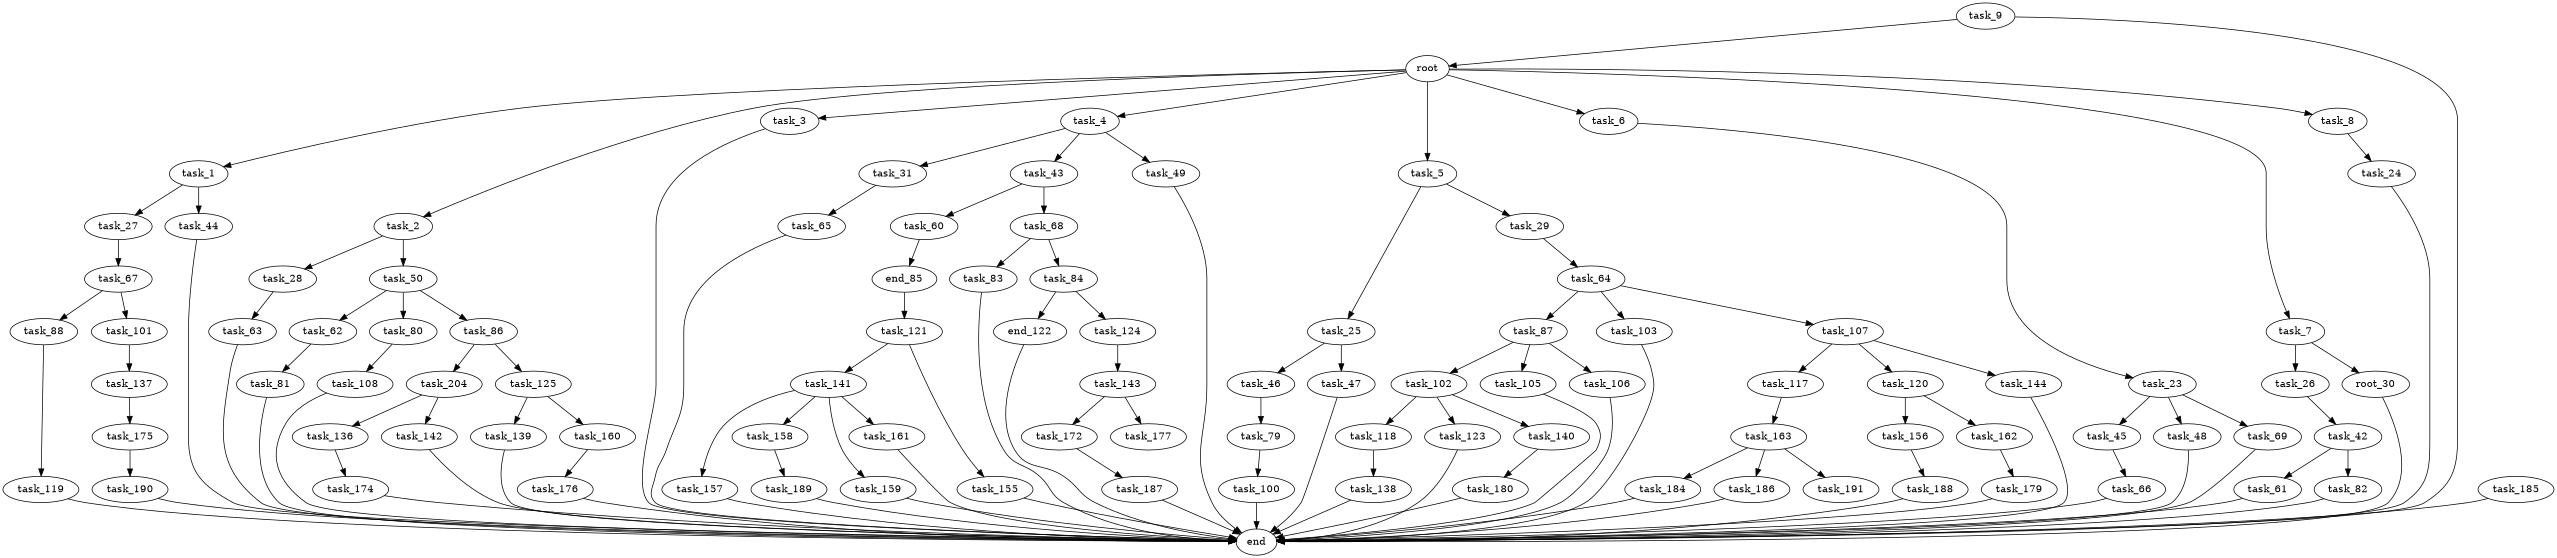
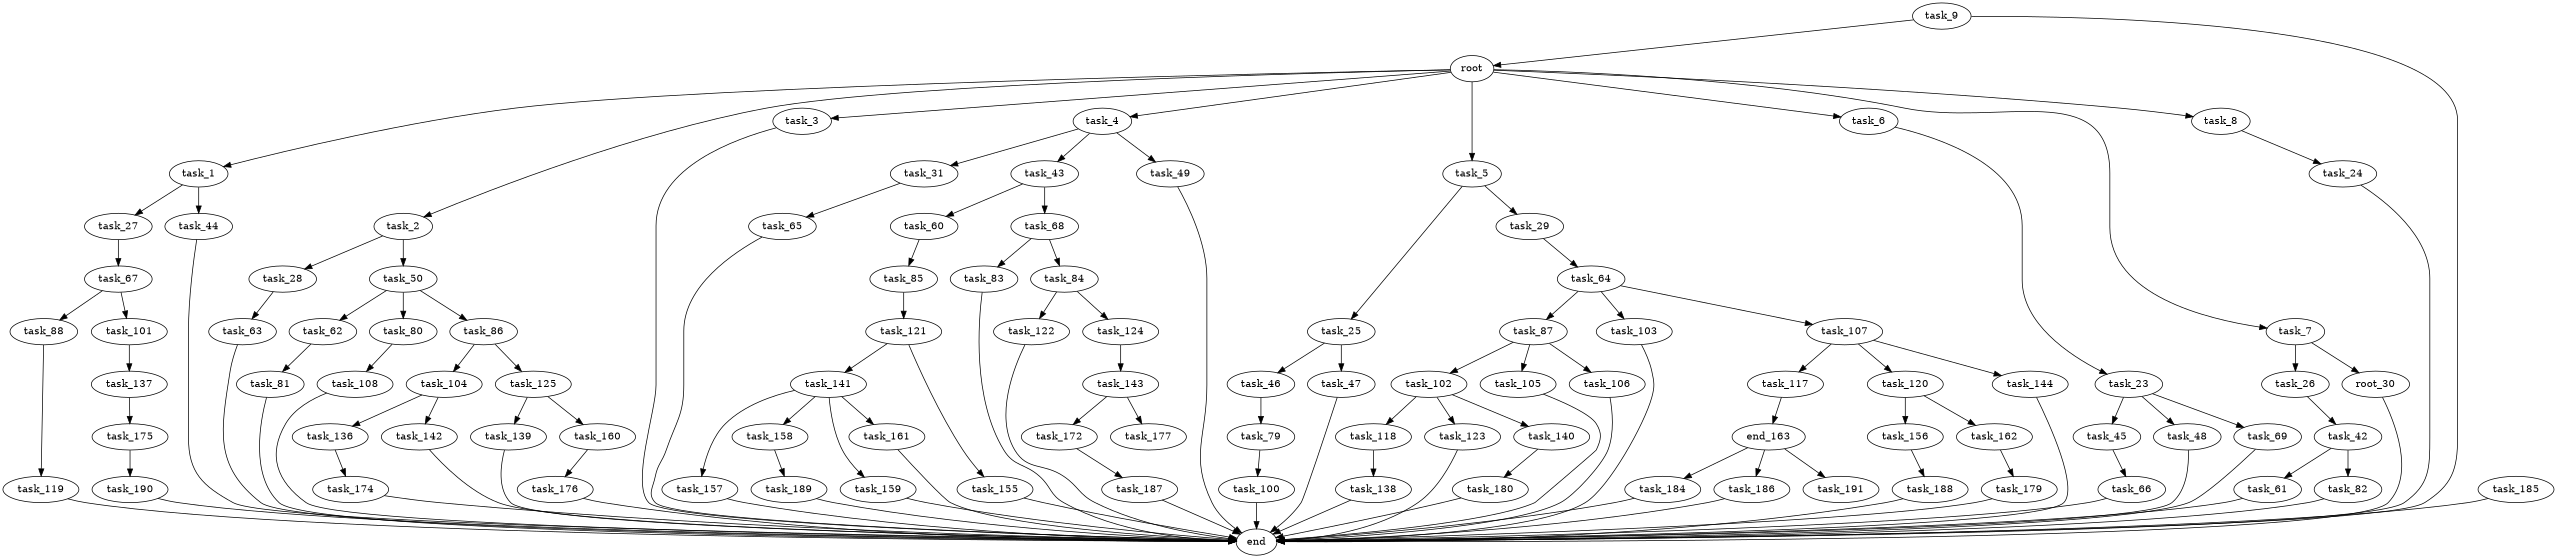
(904, 279) -> (904, 279)
(1030, 332) -> (1032, 332)
(444, 384) -> (444, 384)
(1769, 437) -> (1769, 437)
